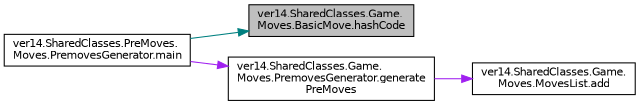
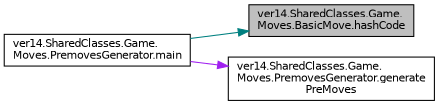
(97, 50) -> (97, 50)
(554, 79) -> none
